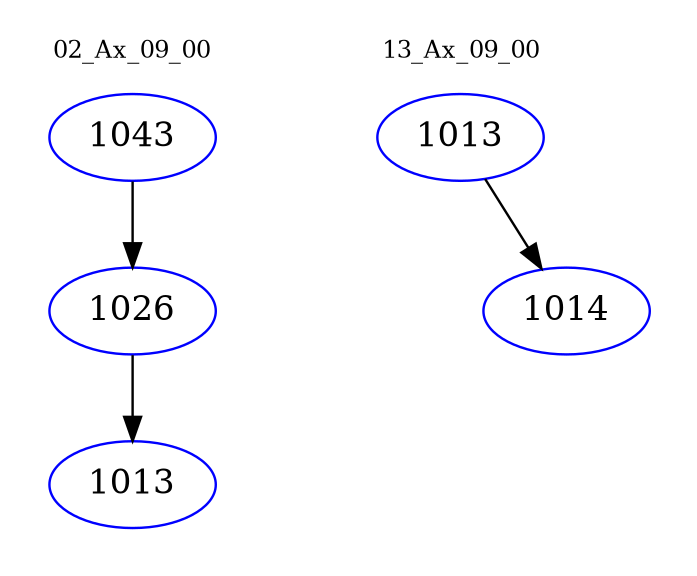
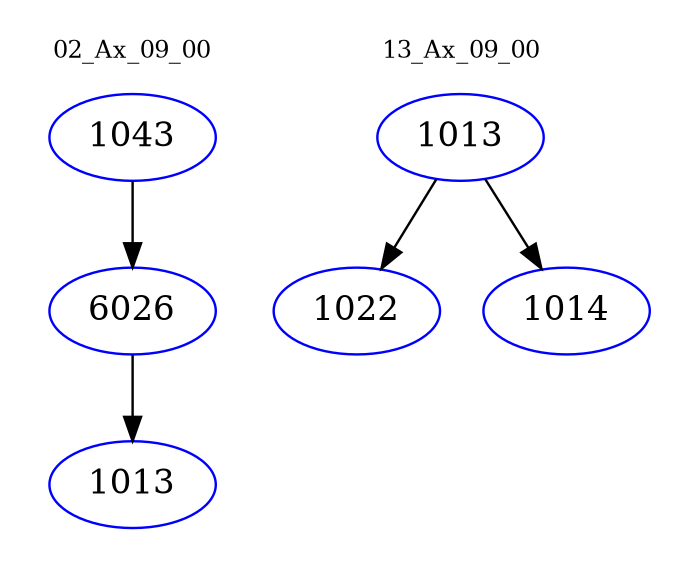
(133, 311) -> (133, 311)
none -> (357, 311)
